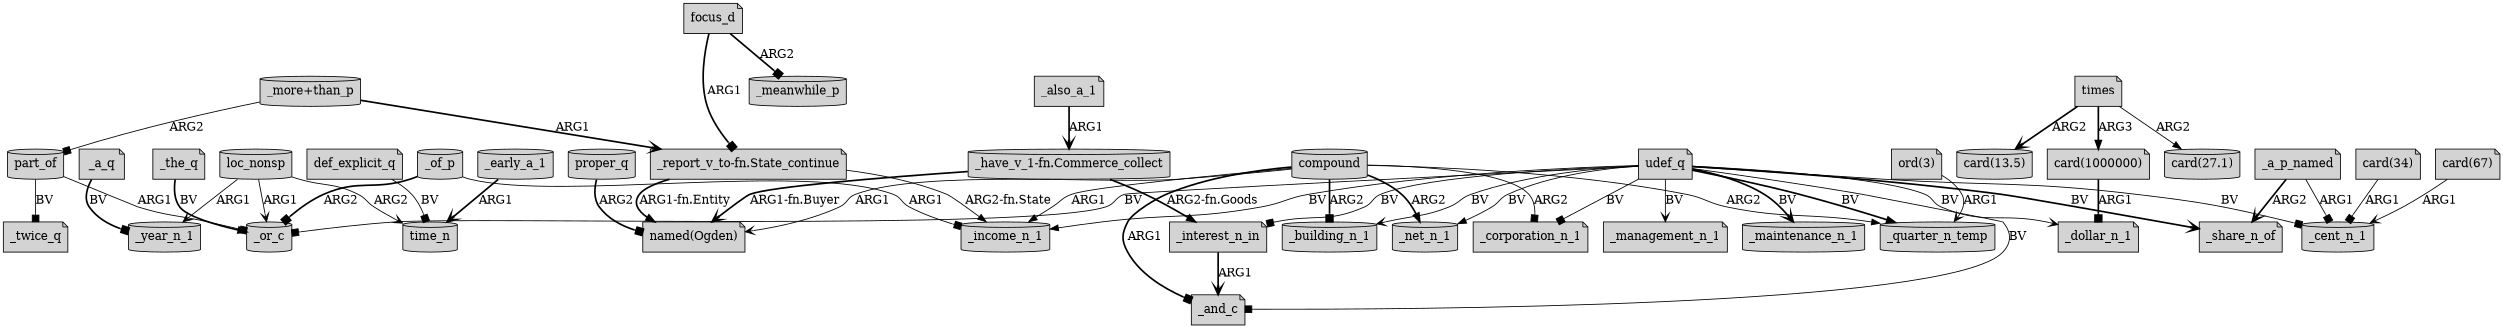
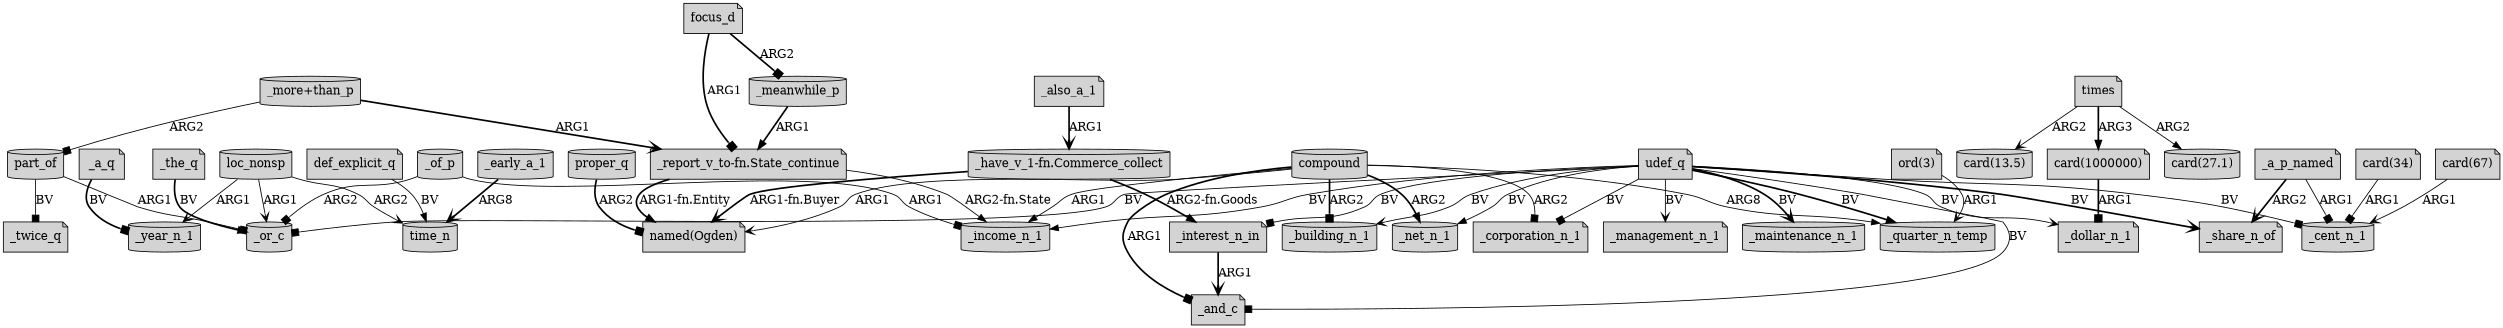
none -> (775, 124)
(2050, 125) -> (2050, 125)
(354, 186) -> (354, 186)
(411, 193) -> (411, 193)
(496, 201) -> (496, 201)
(1744, 201) -> (1744, 201)
